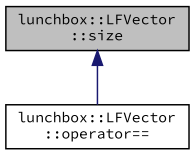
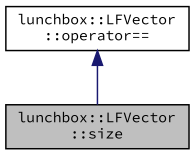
(97, 85) -> (97, 85)
